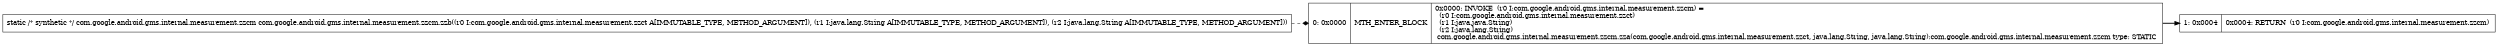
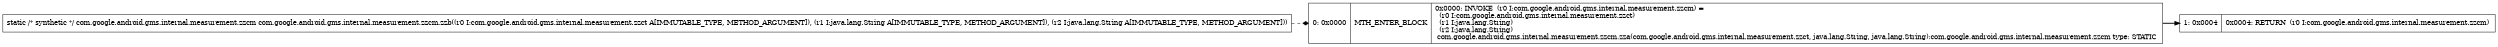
(1474, 23) -> (1474, 23)
